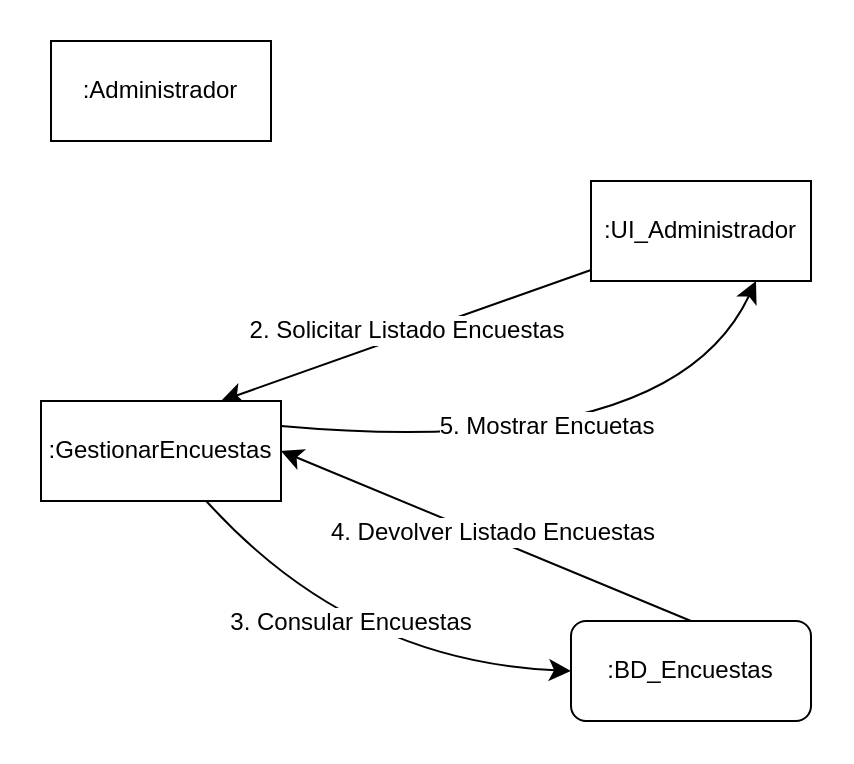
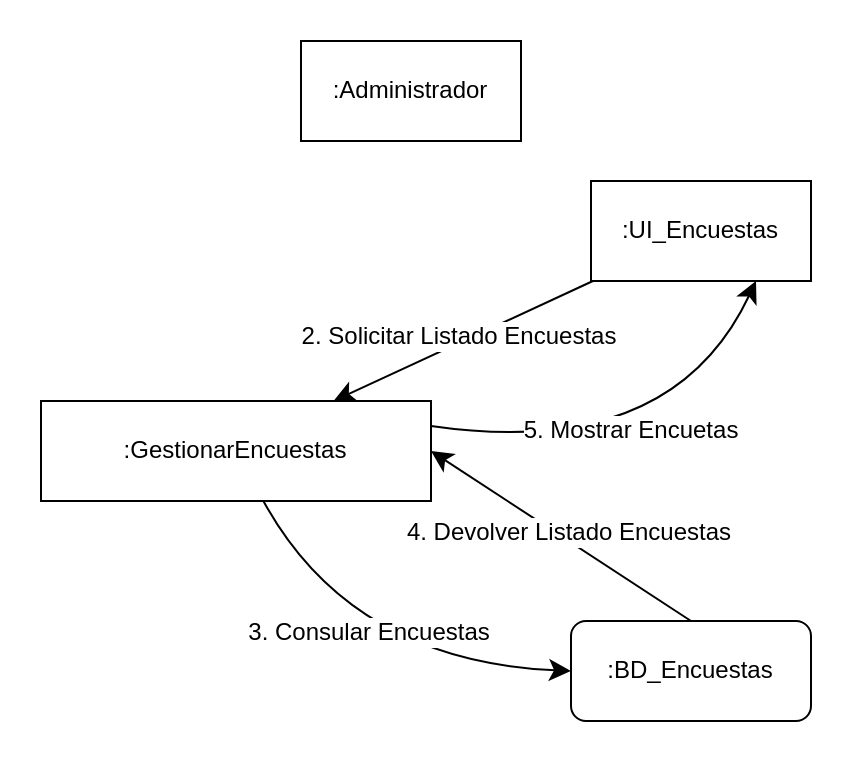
(161, 91) -> (411, 91)
(701, 231) -> (701, 231)
(161, 451) -> (236, 451)
